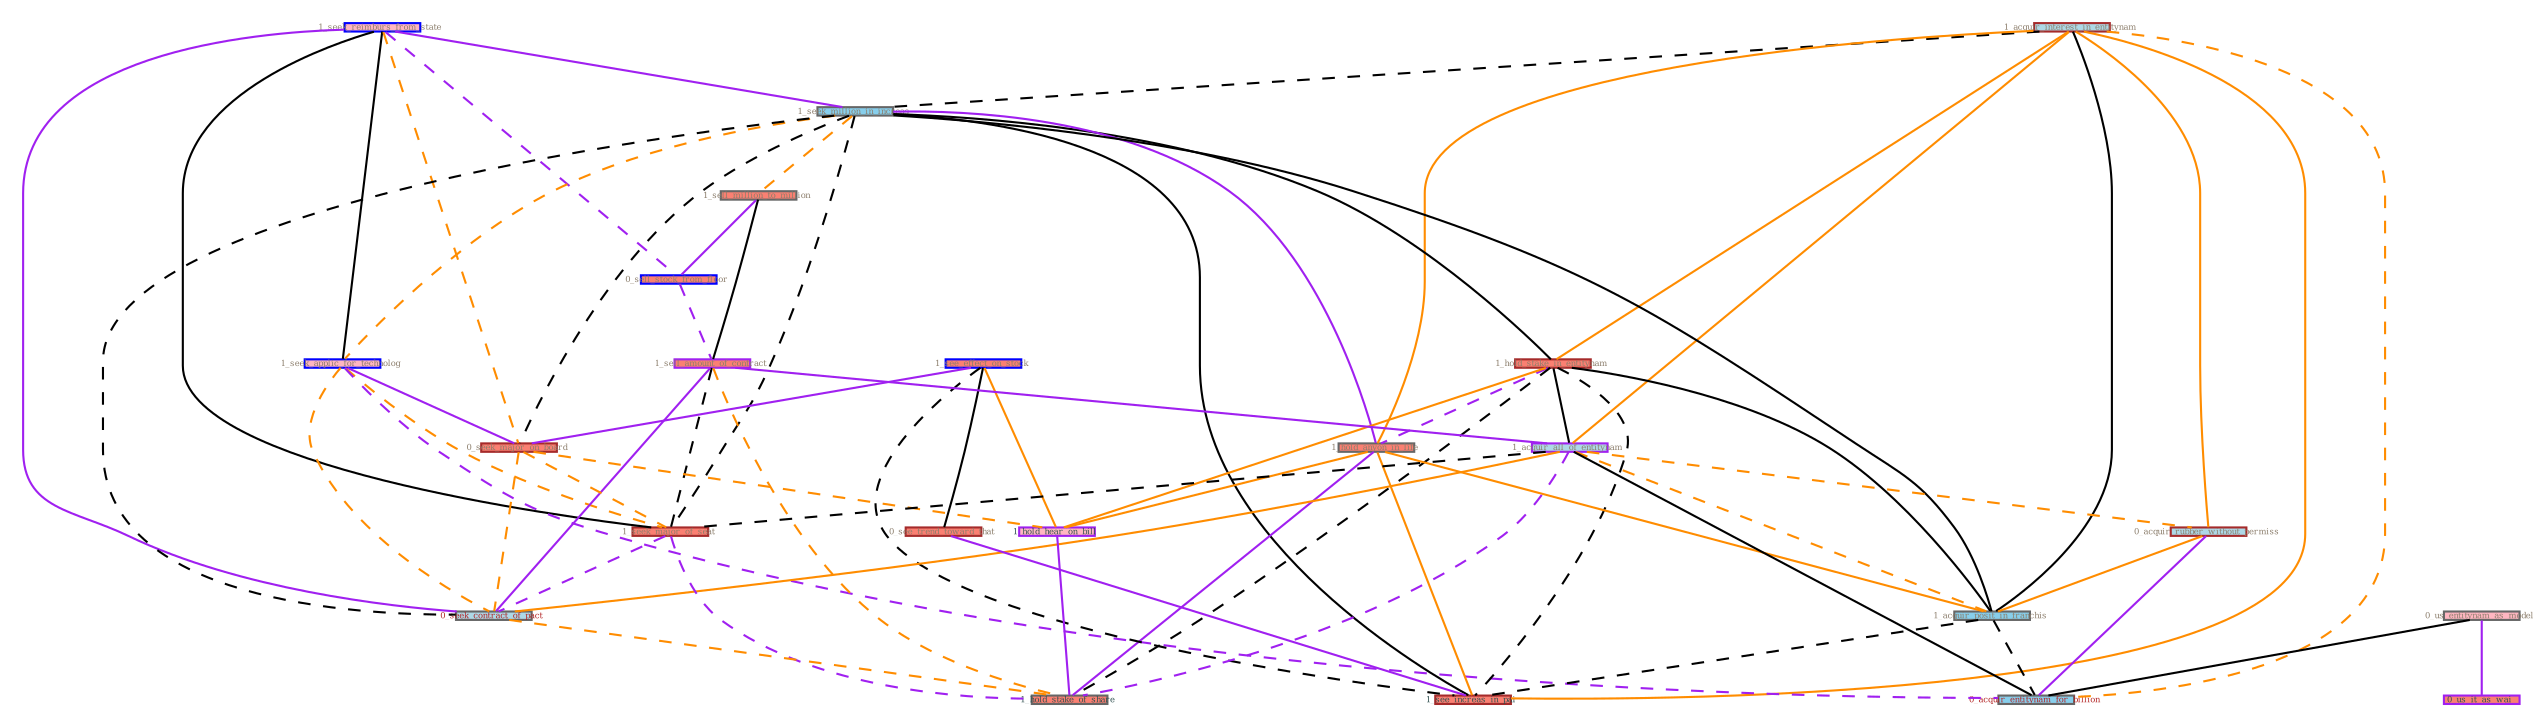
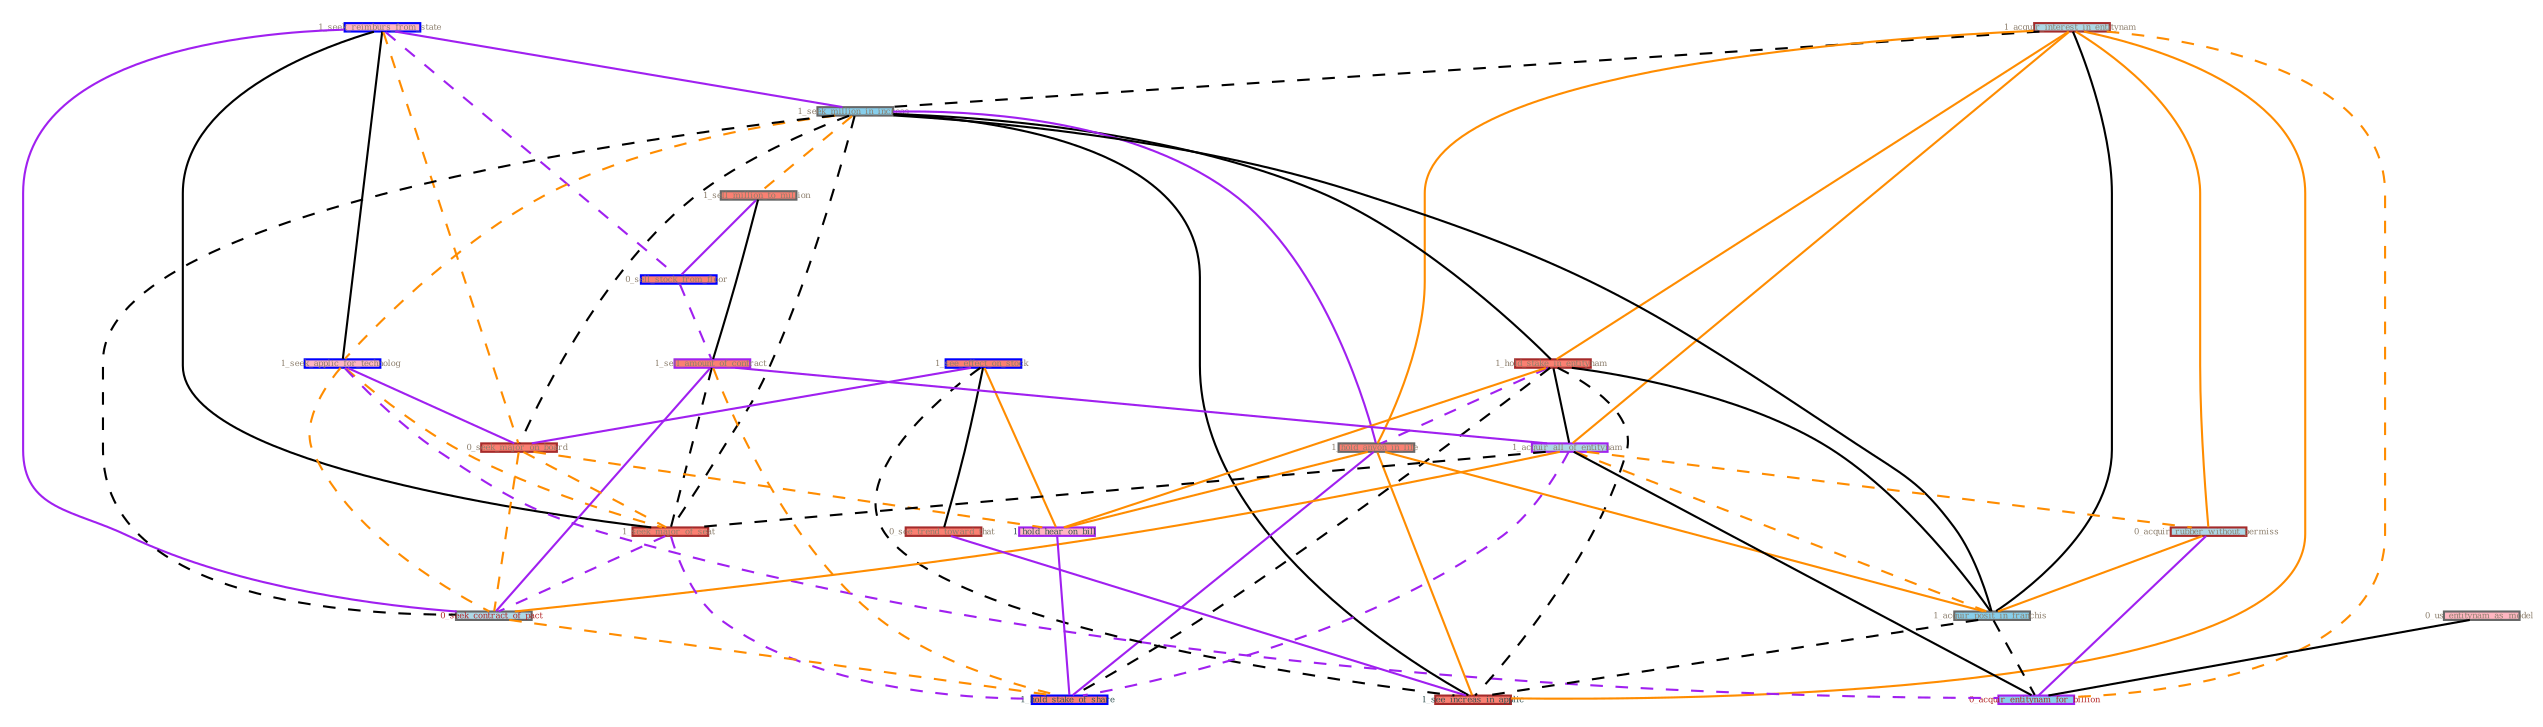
(1070, 700) -> (1070, 700)
(1473, 700) -> (1473, 700)
(2036, 700) -> (2036, 700)
(2482, 700) -> none
